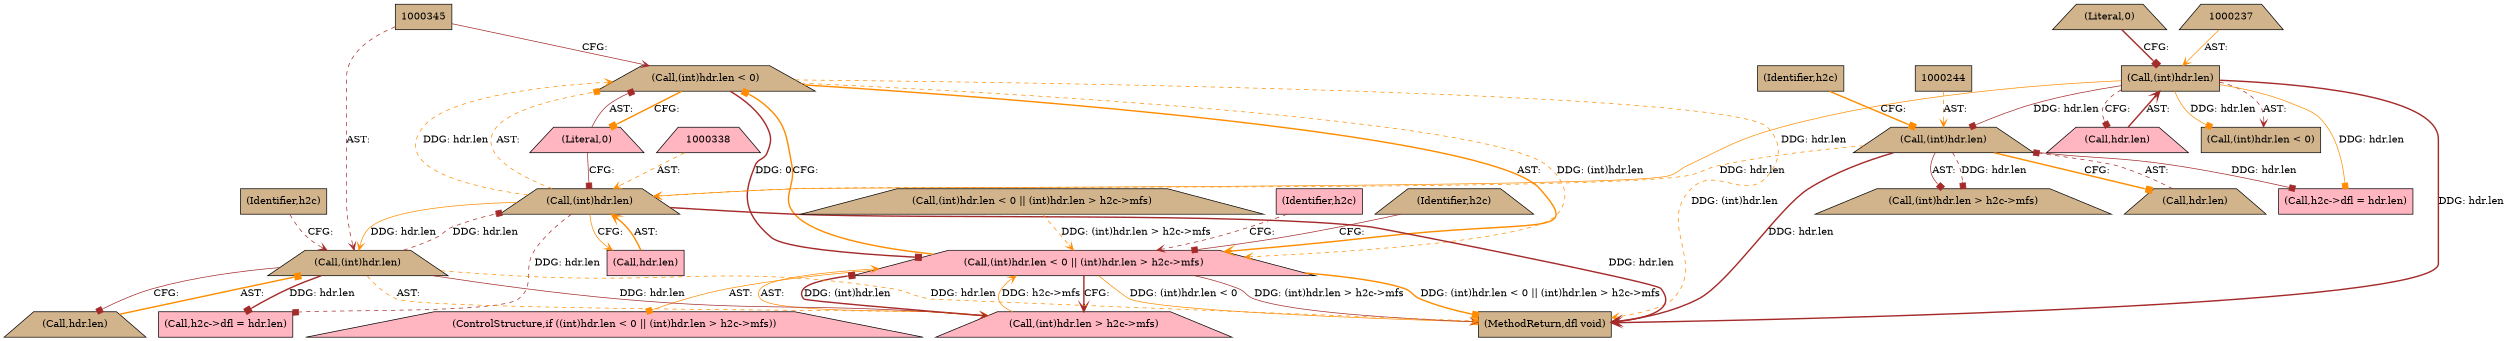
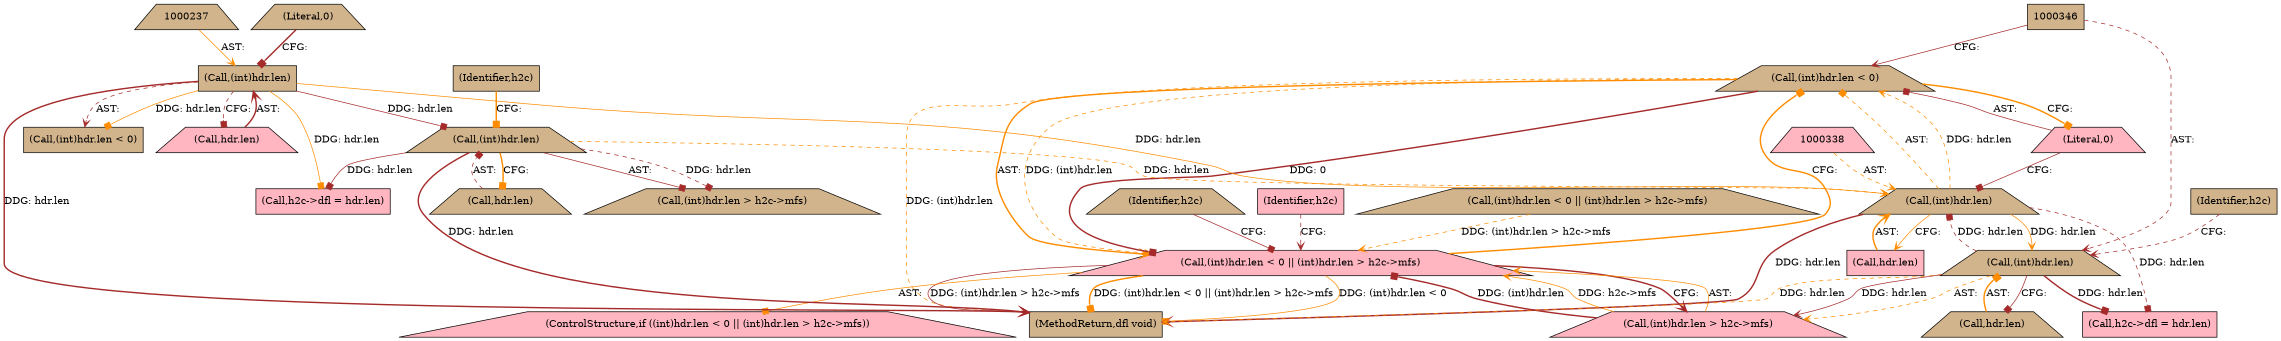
(424, 17) -> (2056, 17)
(1944, 78) -> none
